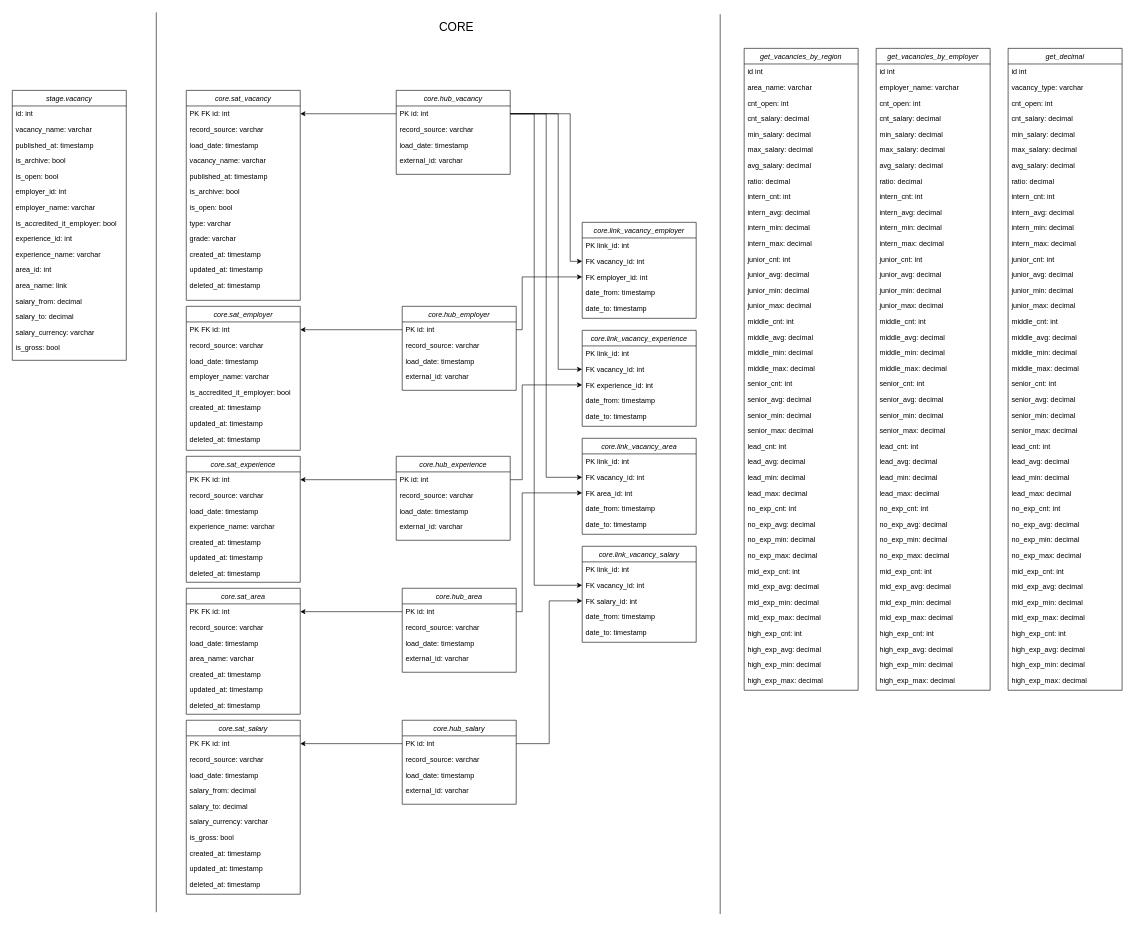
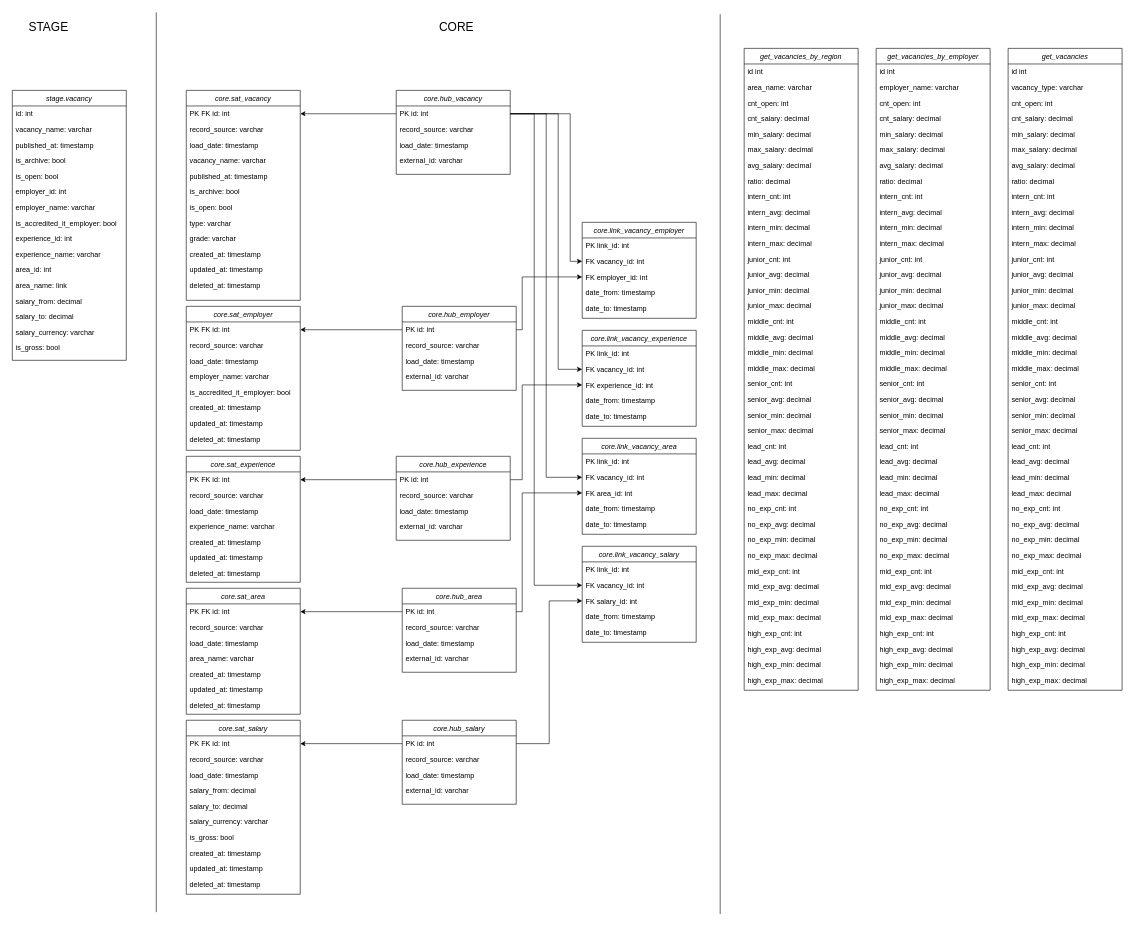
none -> (48, 26)
(1065, 56) -> (1065, 56)
